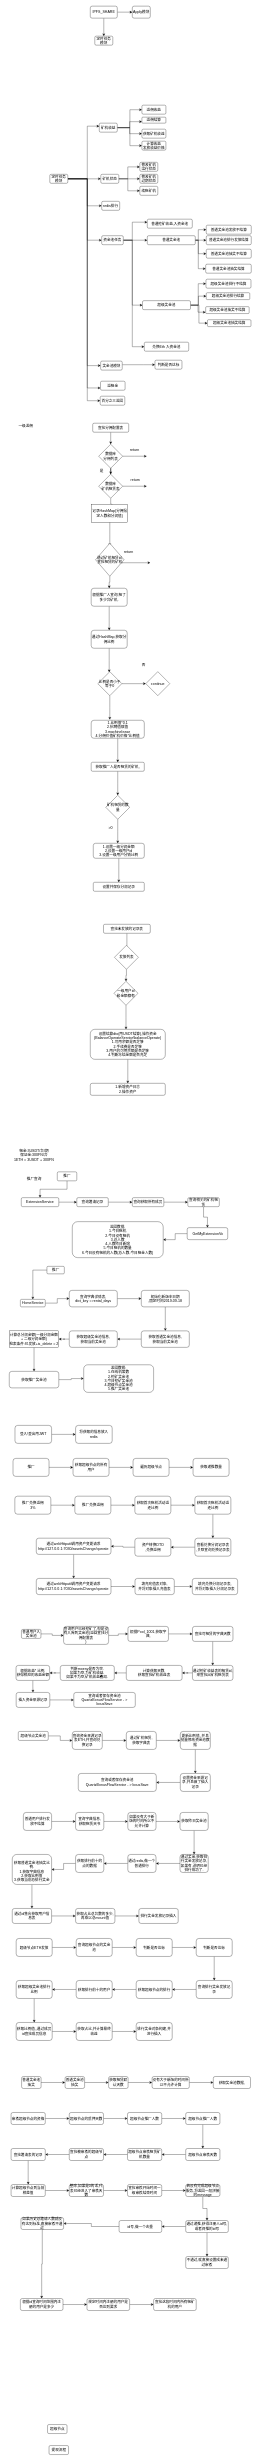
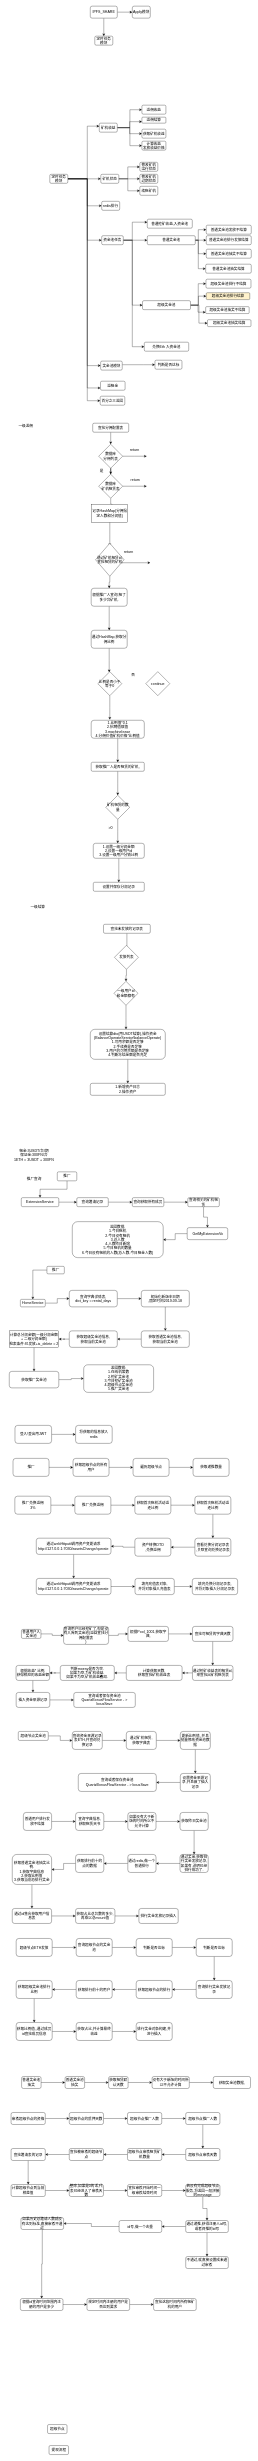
(228, 296) -> (228, 296)
(144, 665) -> (133, 675)
(142, 684) -> none
none -> (38, 907)
